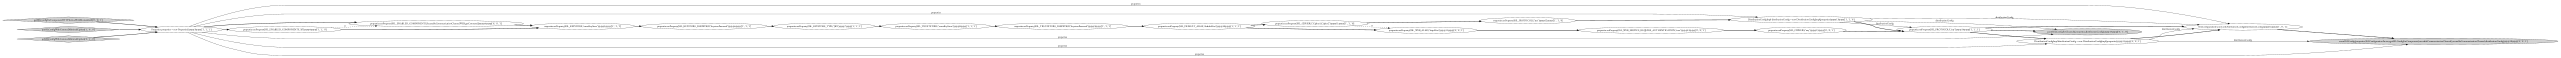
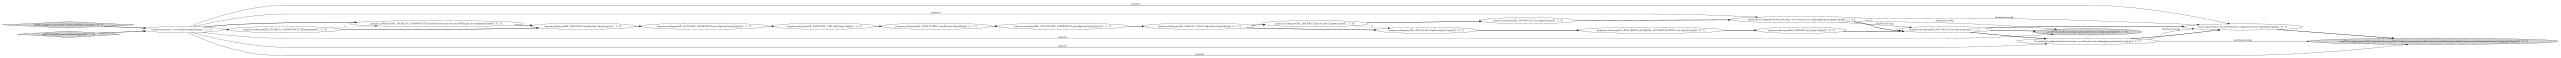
(68, 30) -> none
